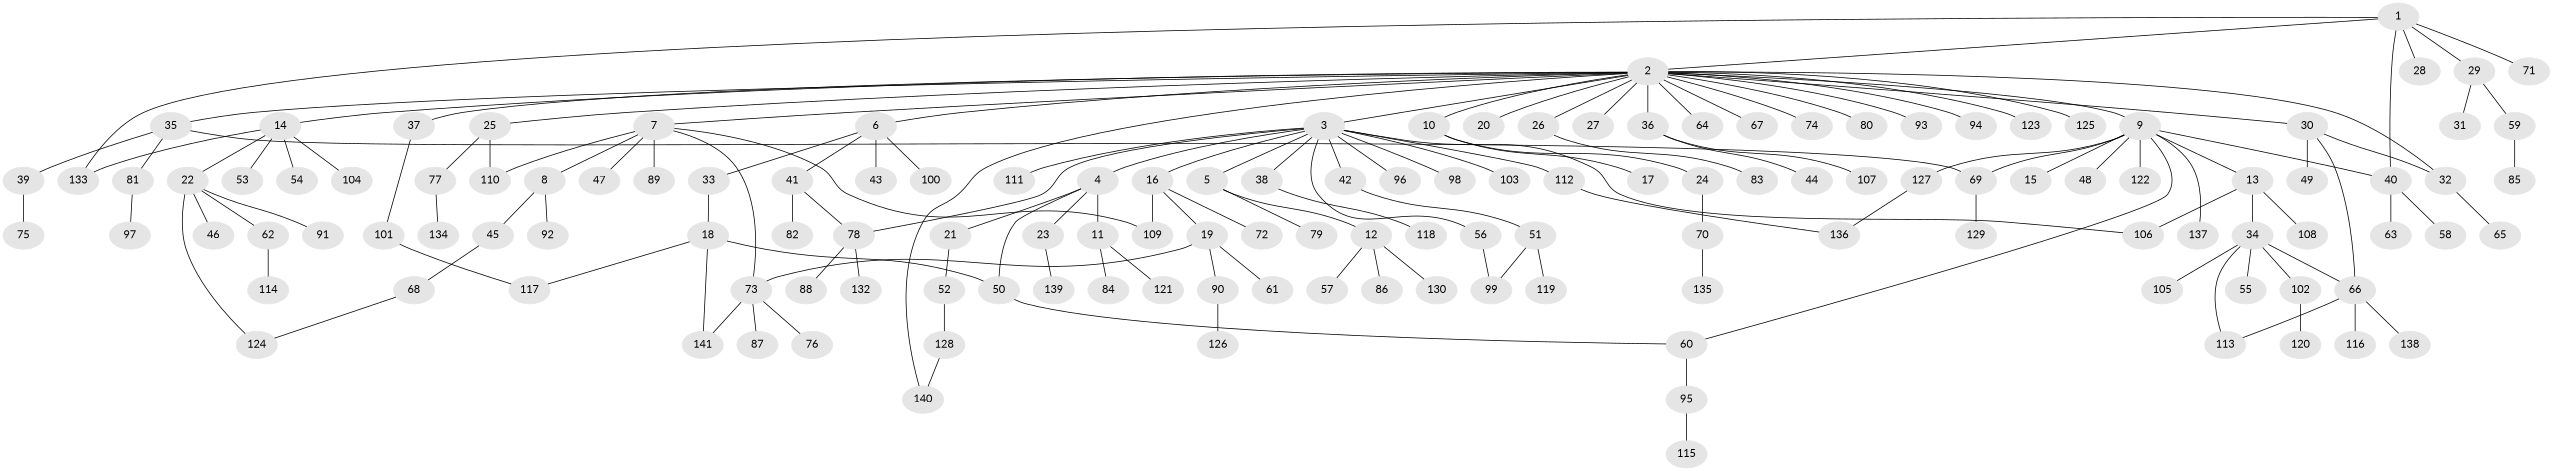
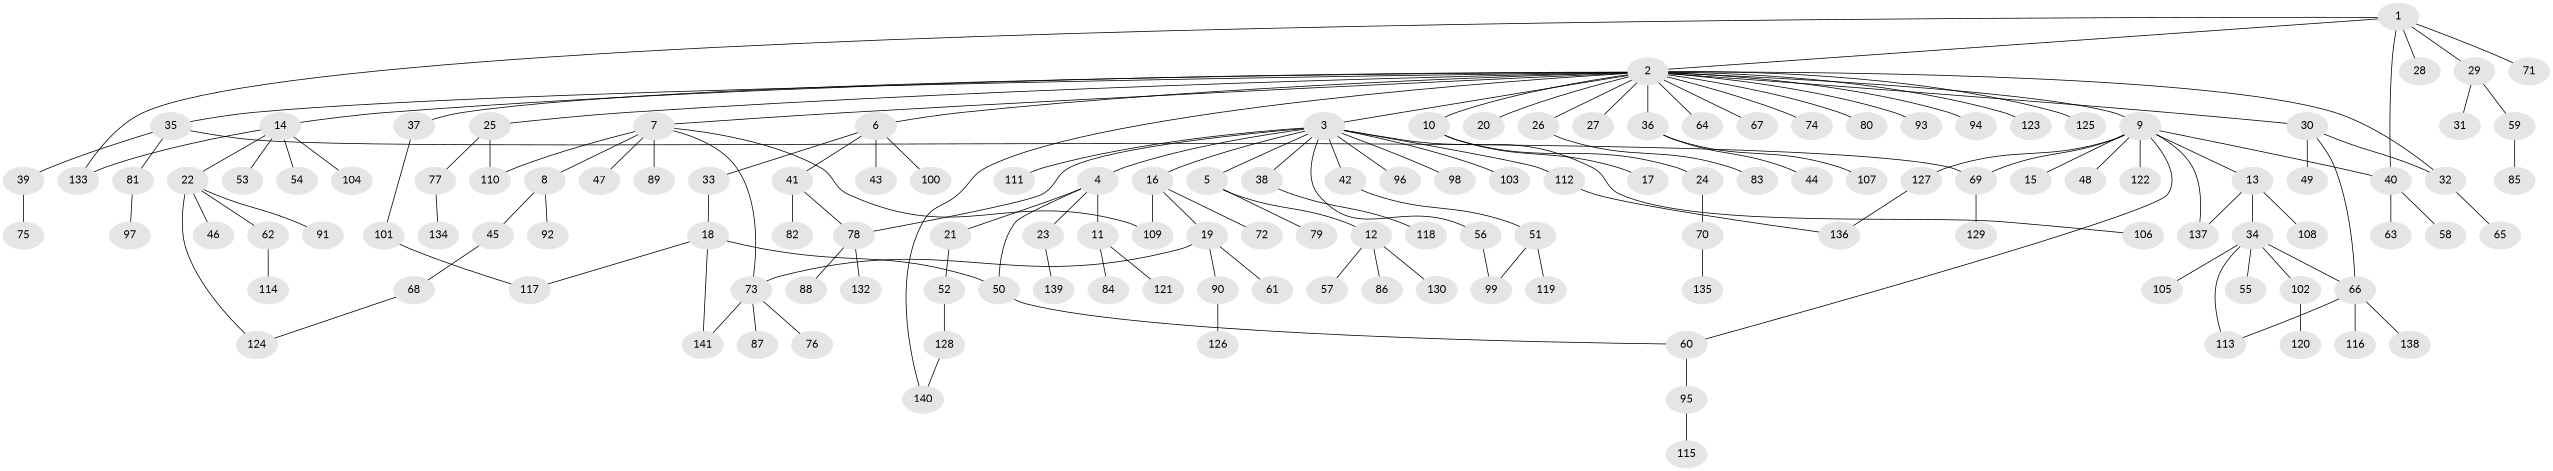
(2196, 209) -> (2225, 208)
